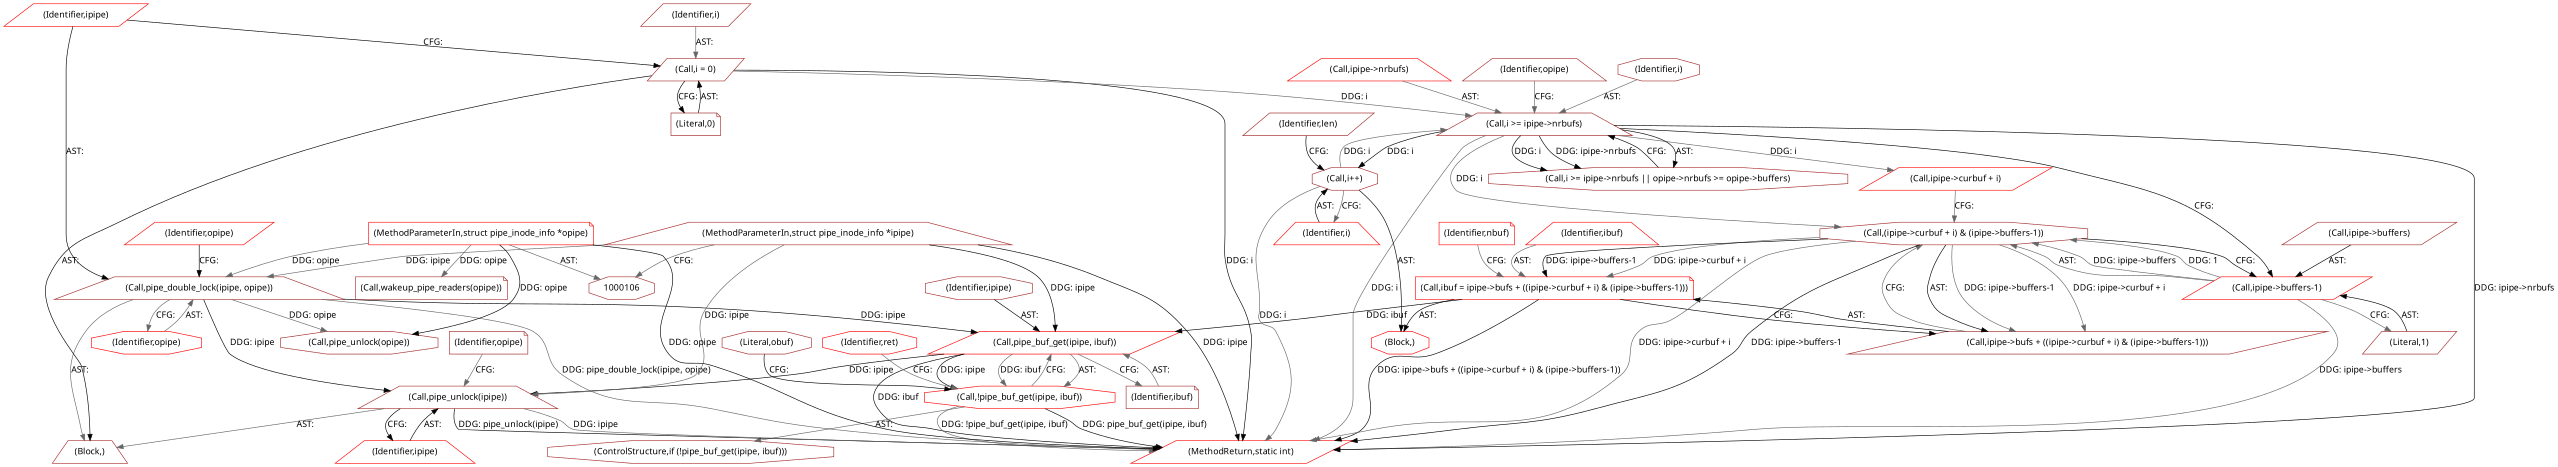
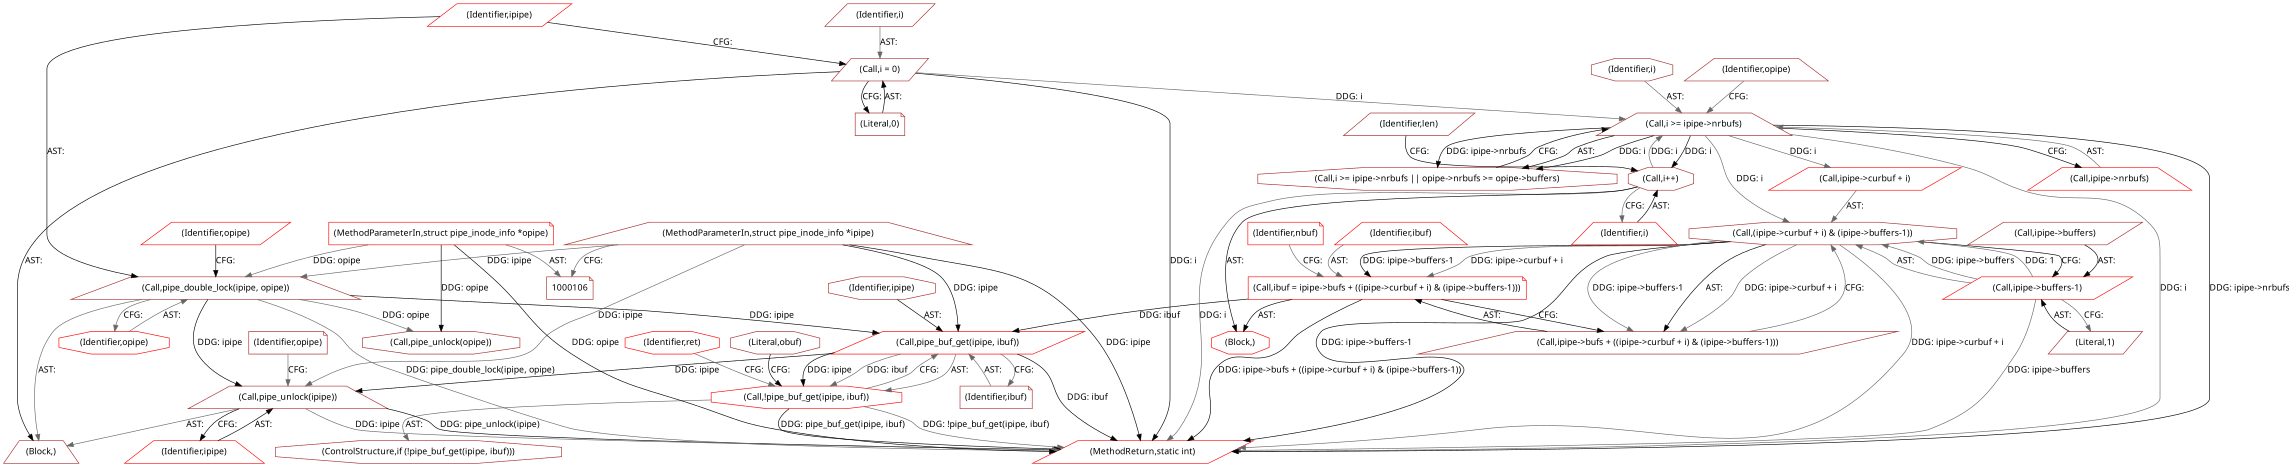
(1959, 152) -> (1929, 137)
(1965, 206) -> (1856, 206)
(431, 288) -> none
(622, 288) -> (570, 288)
